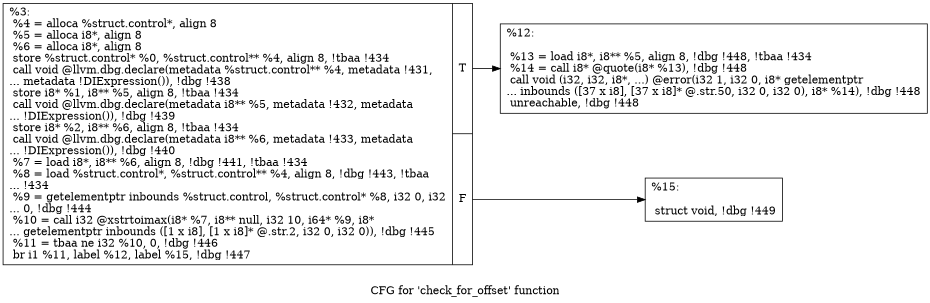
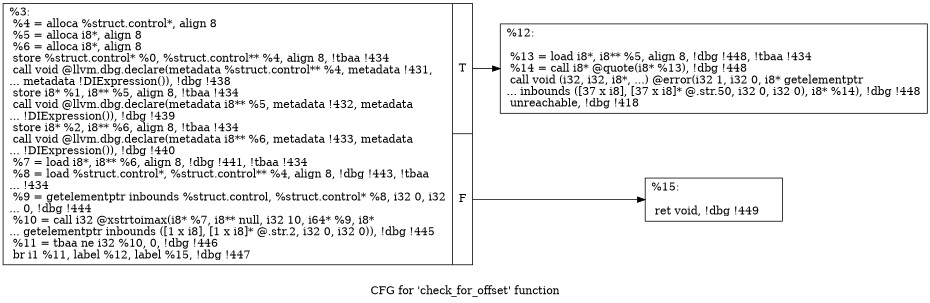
(573, 103) -> (573, 103)
(714, 211) -> (705, 211)
